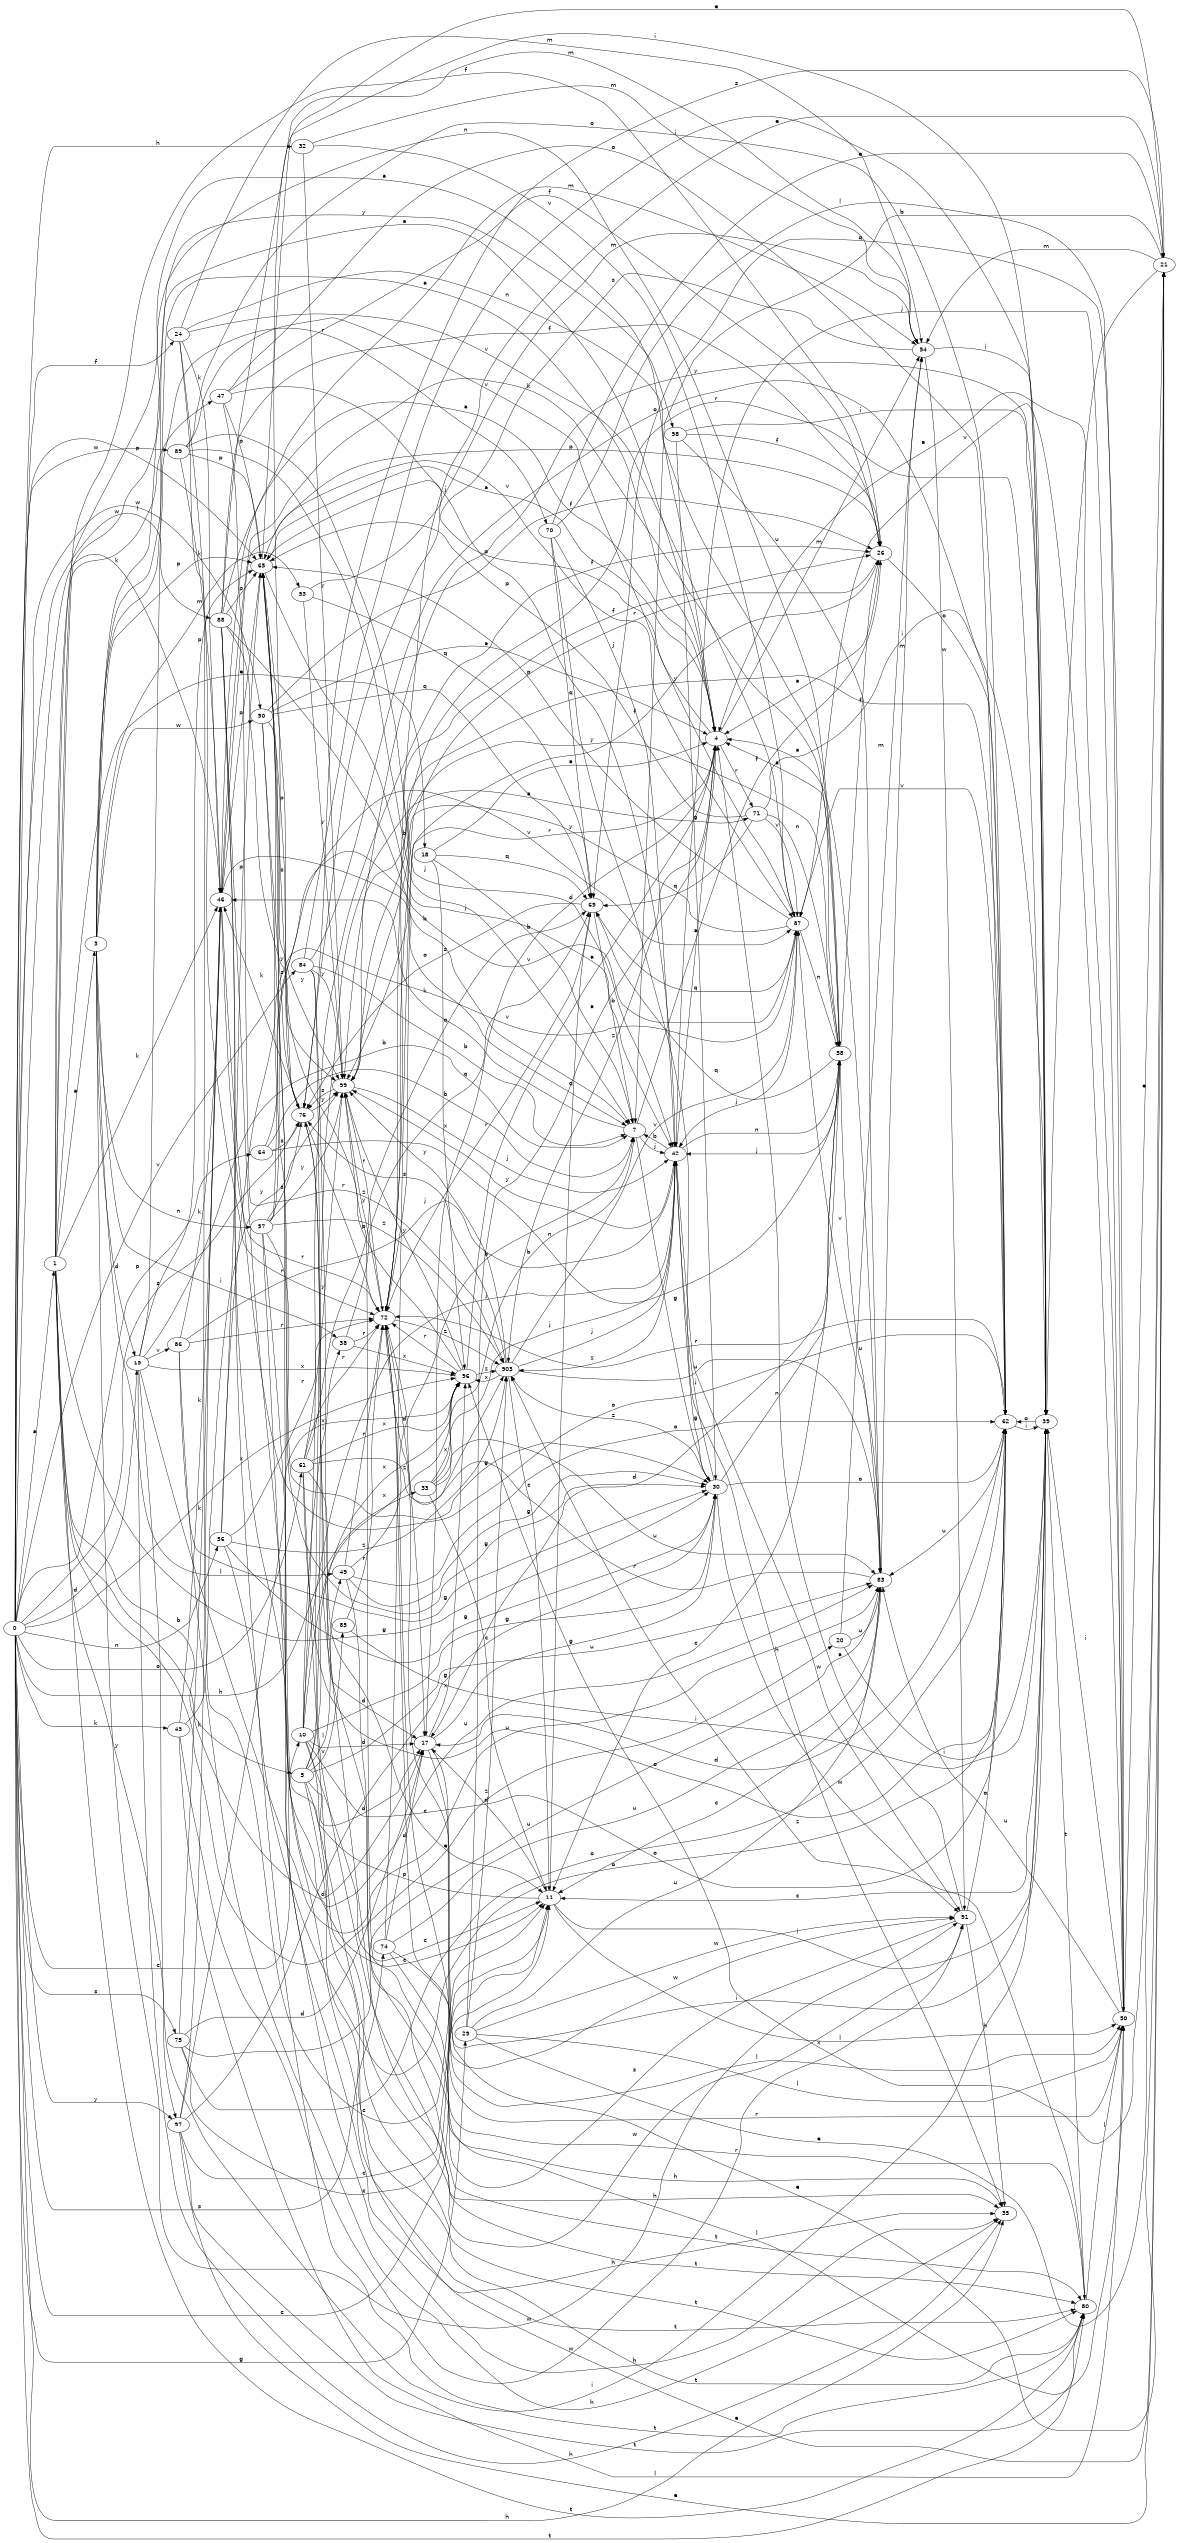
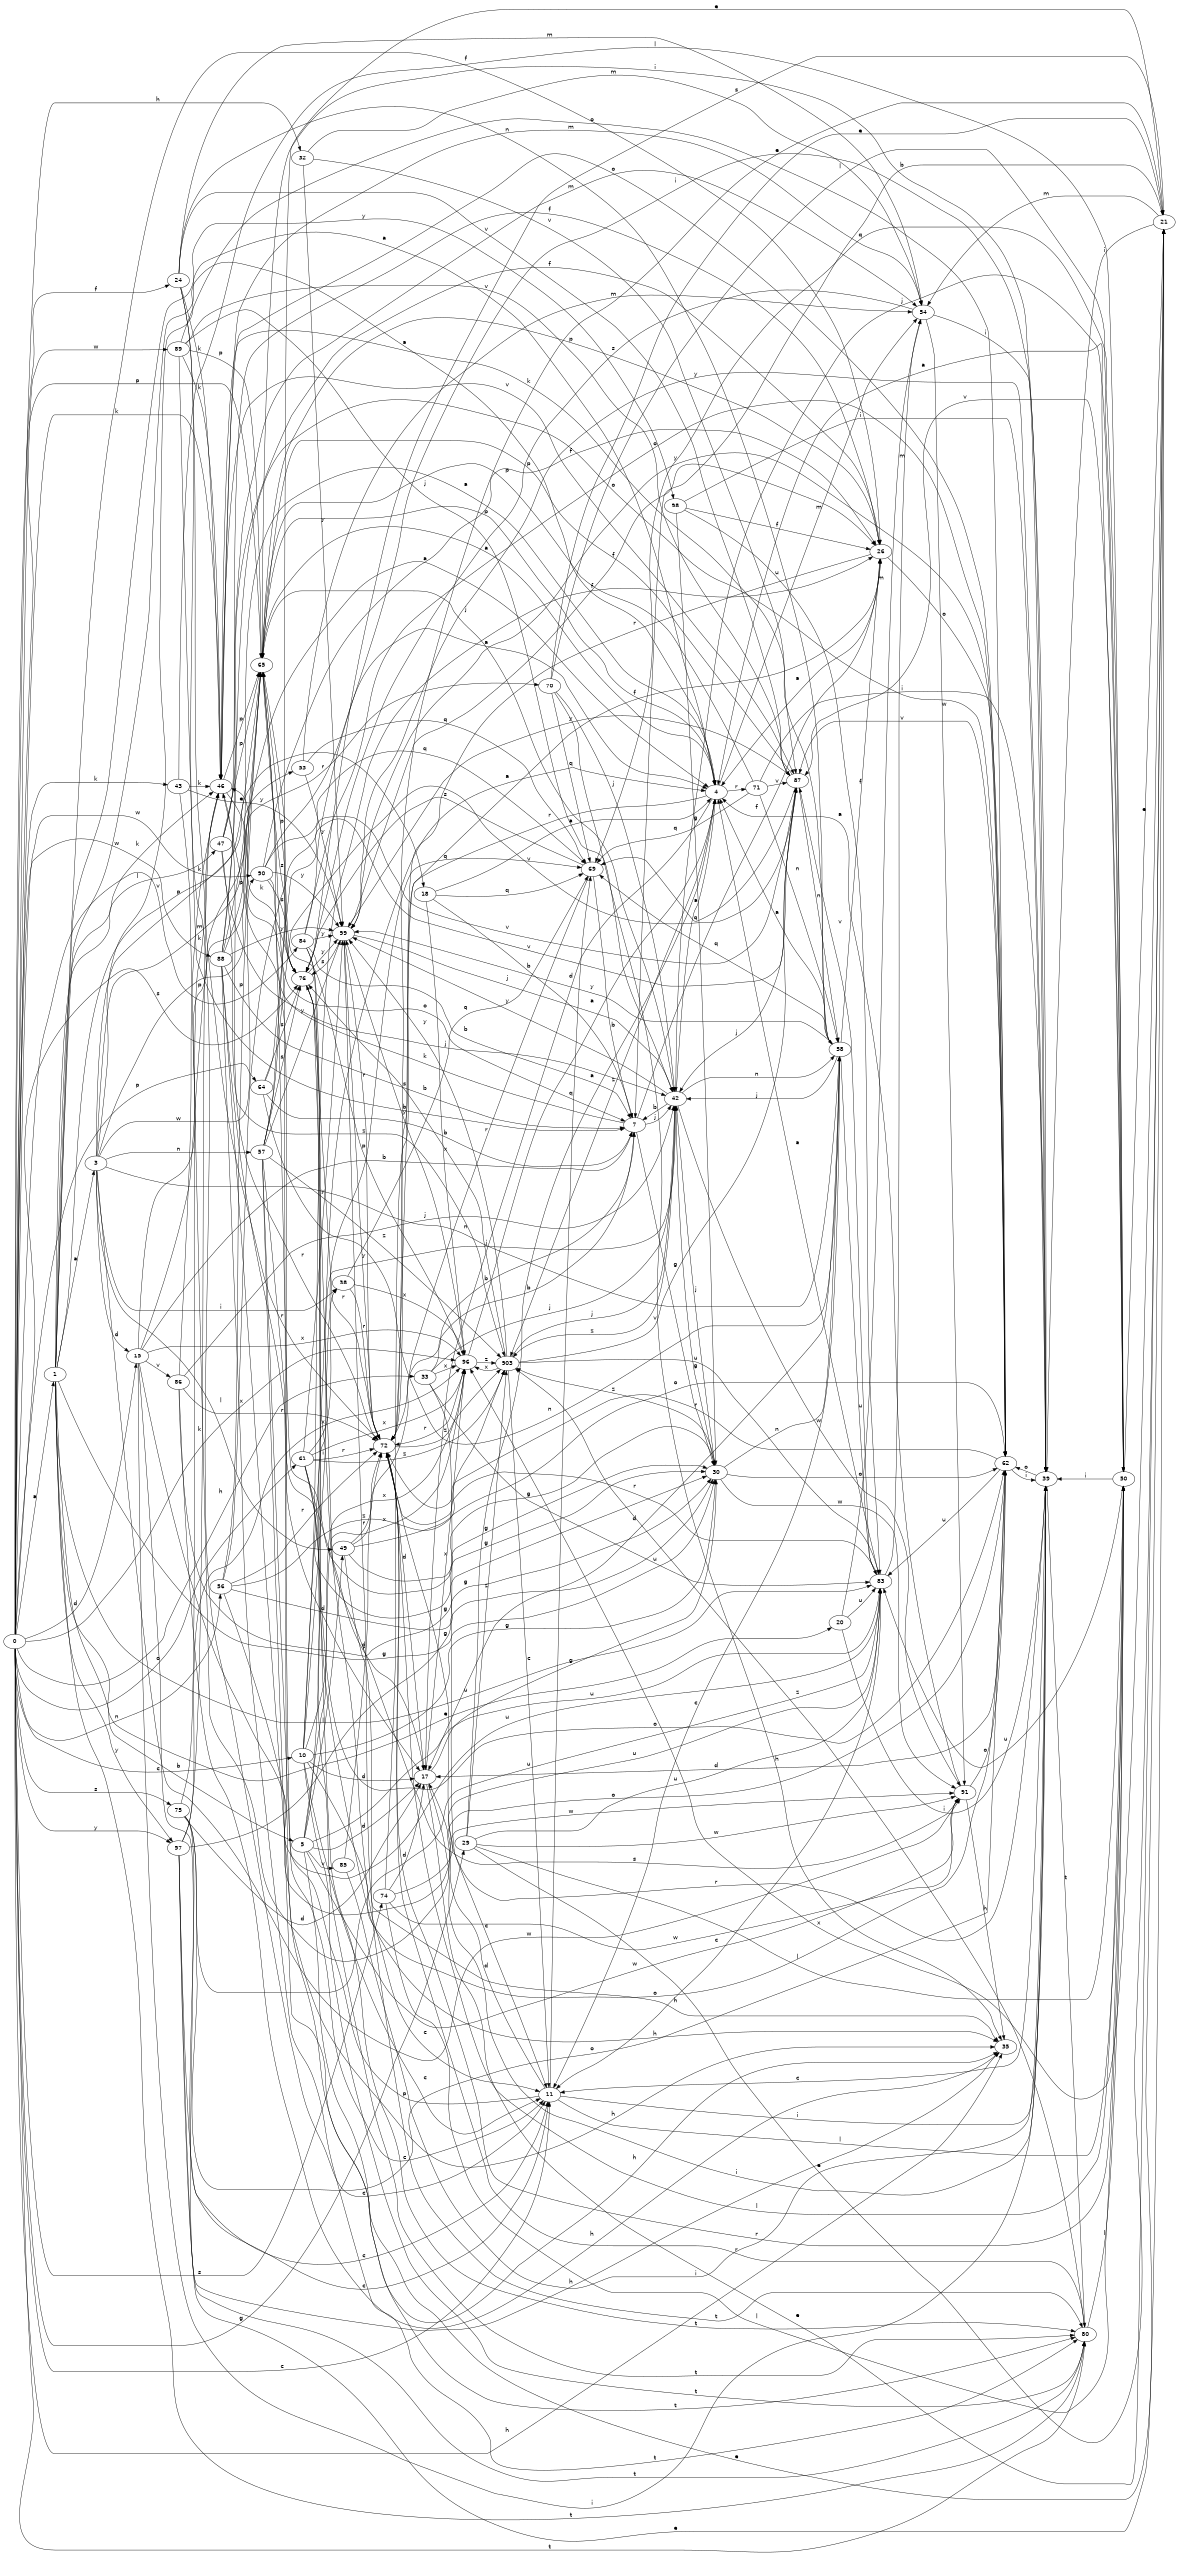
(328, 1111) -> (333, 1182)
